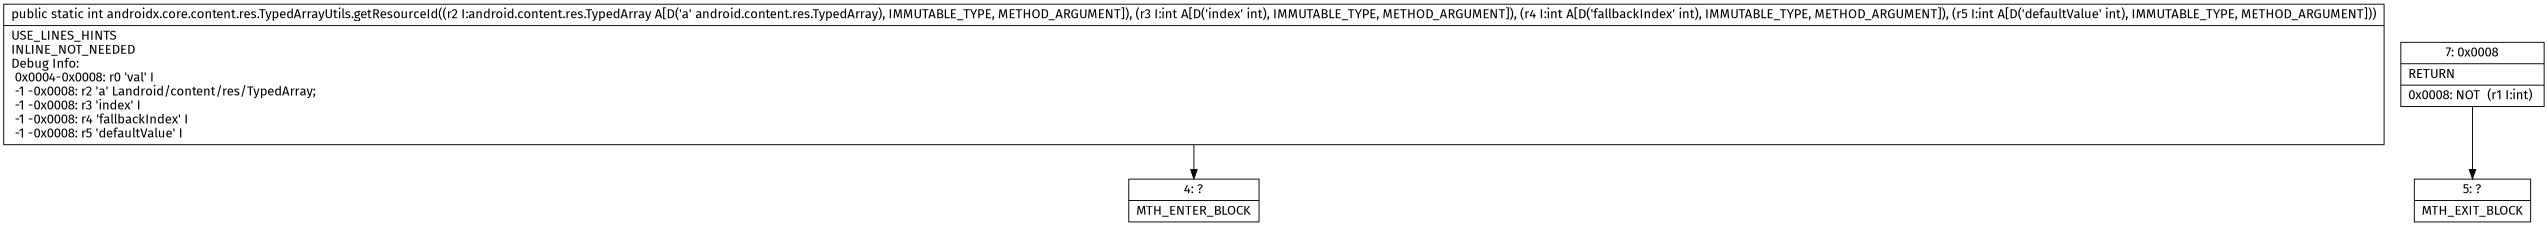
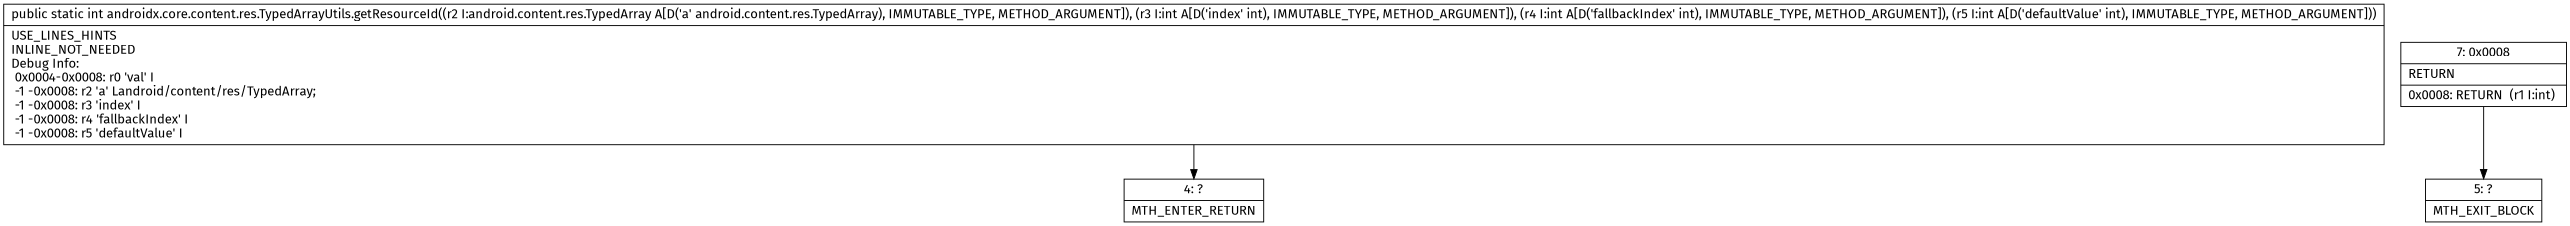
(2472, 95) -> (2484, 95)
(1194, 211) -> (1194, 211)
